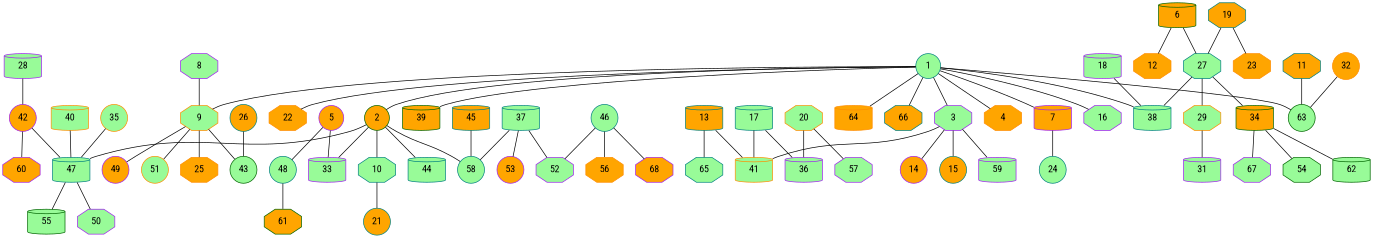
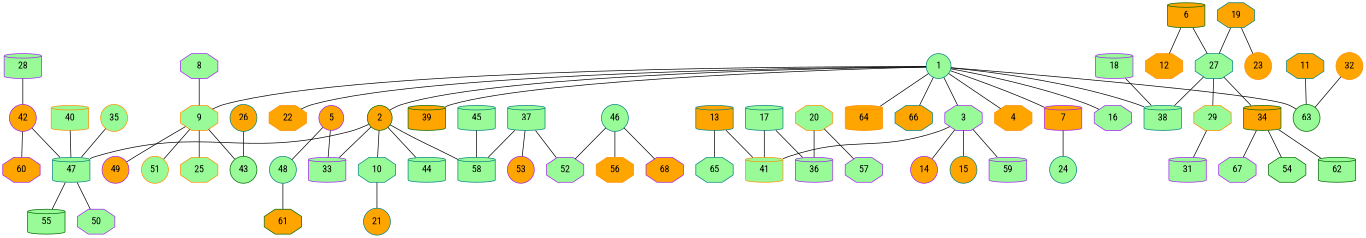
(1252, 66) -> (1258, 66)
(471, 118) -> (477, 118)
(199, 170) -> (199, 170)
(471, 170) -> (477, 170)
